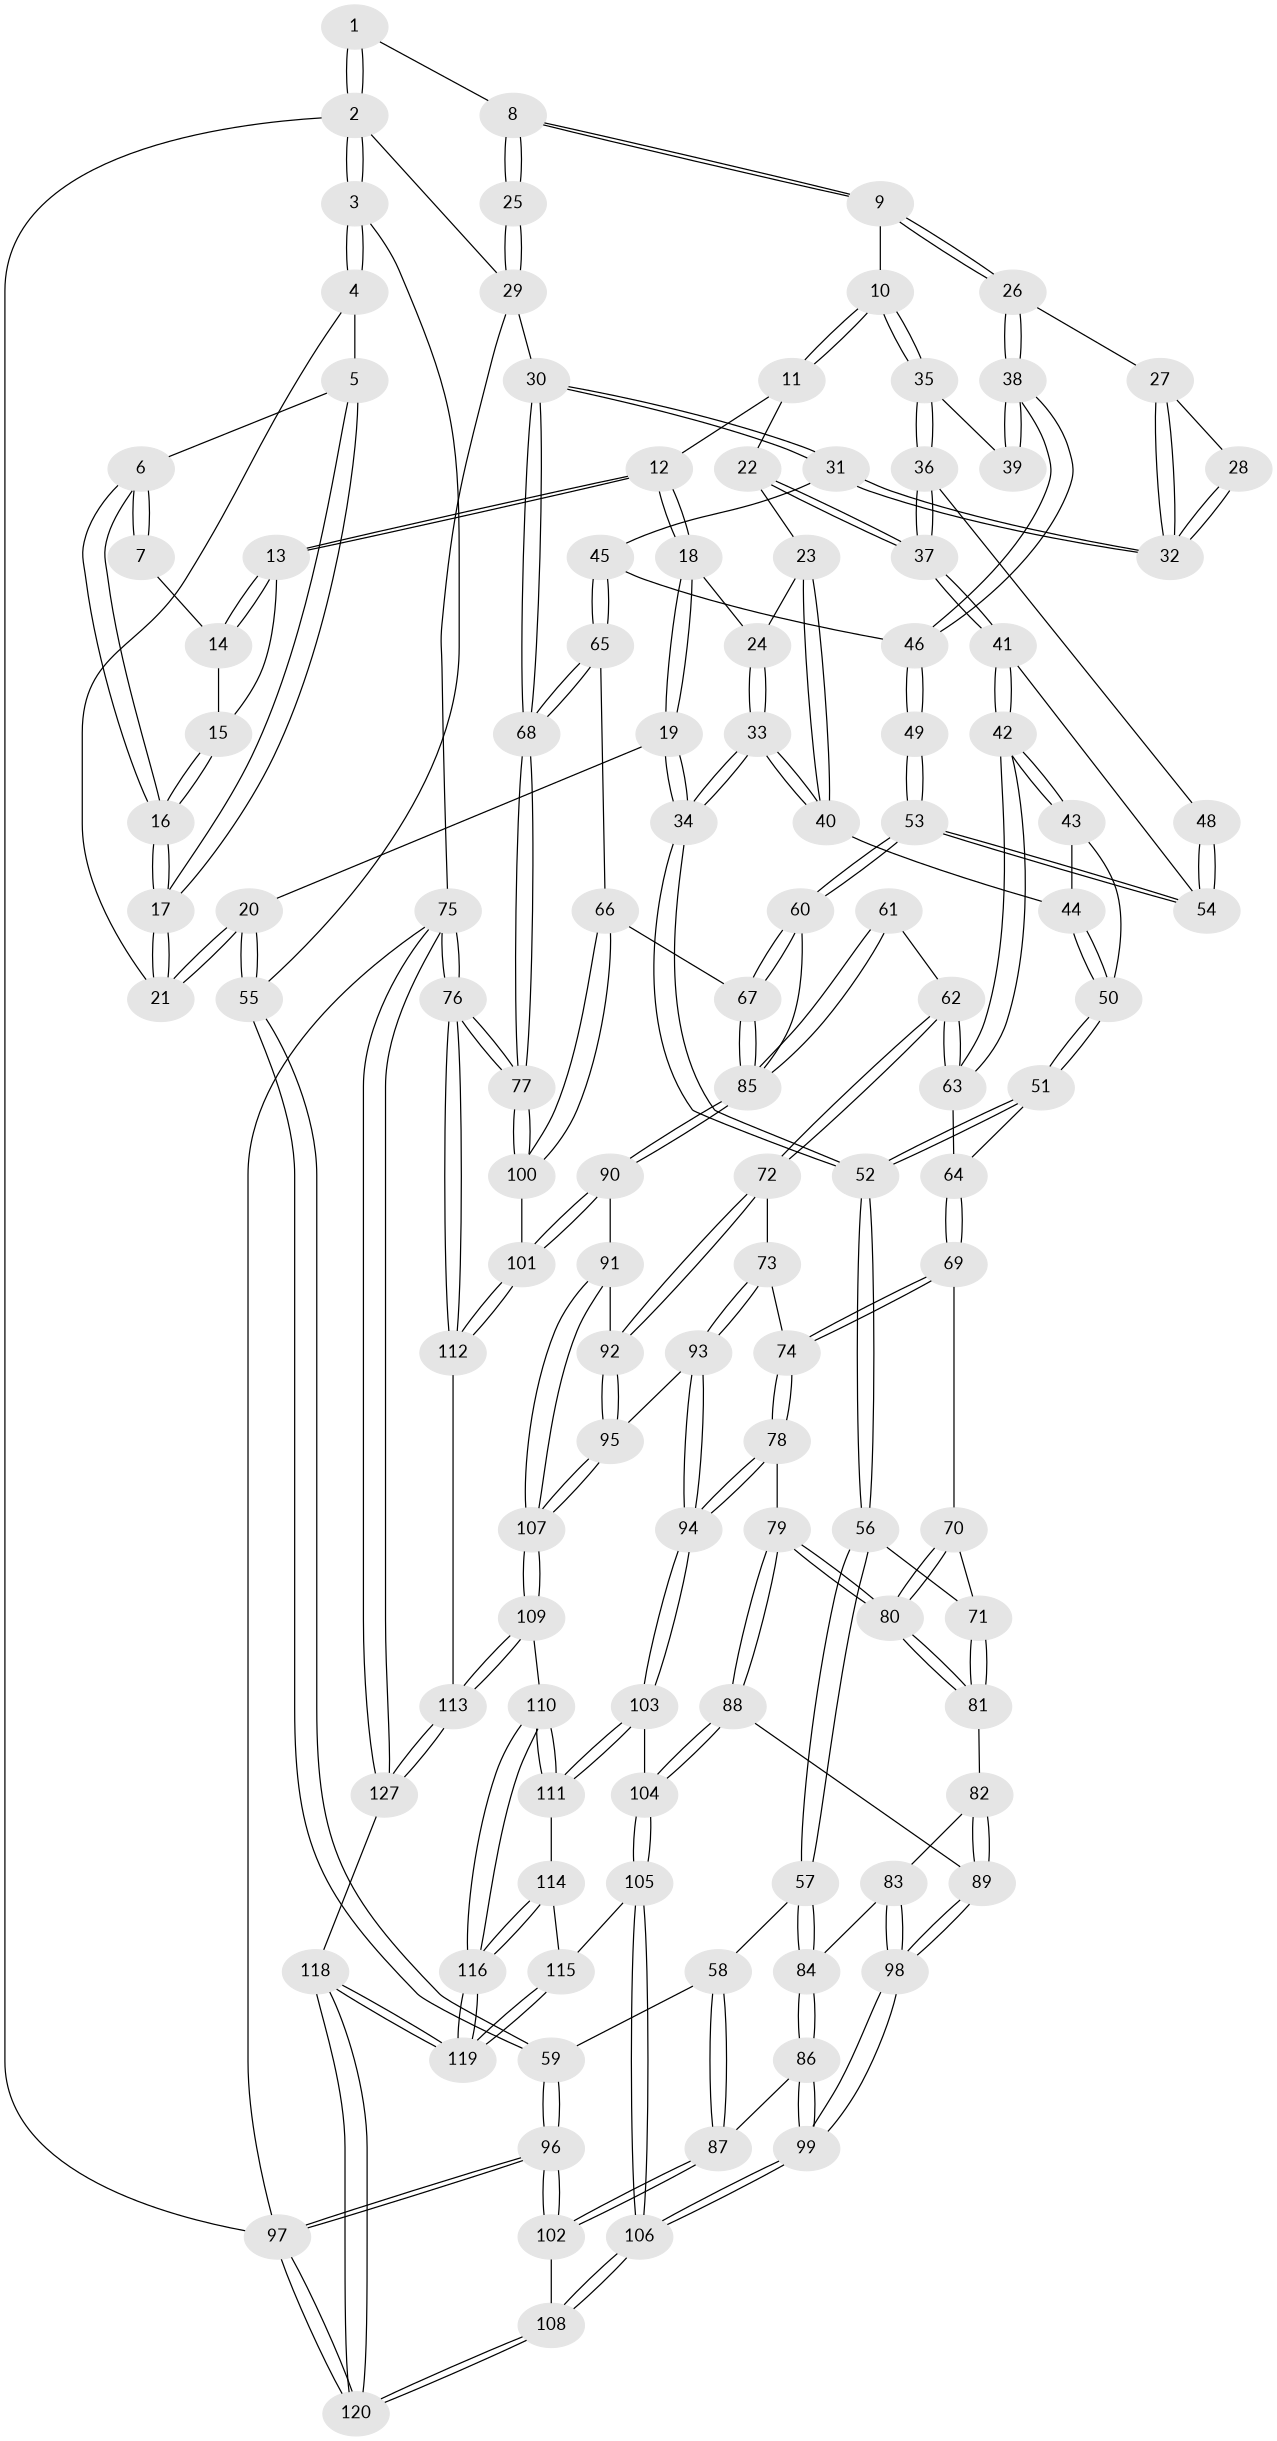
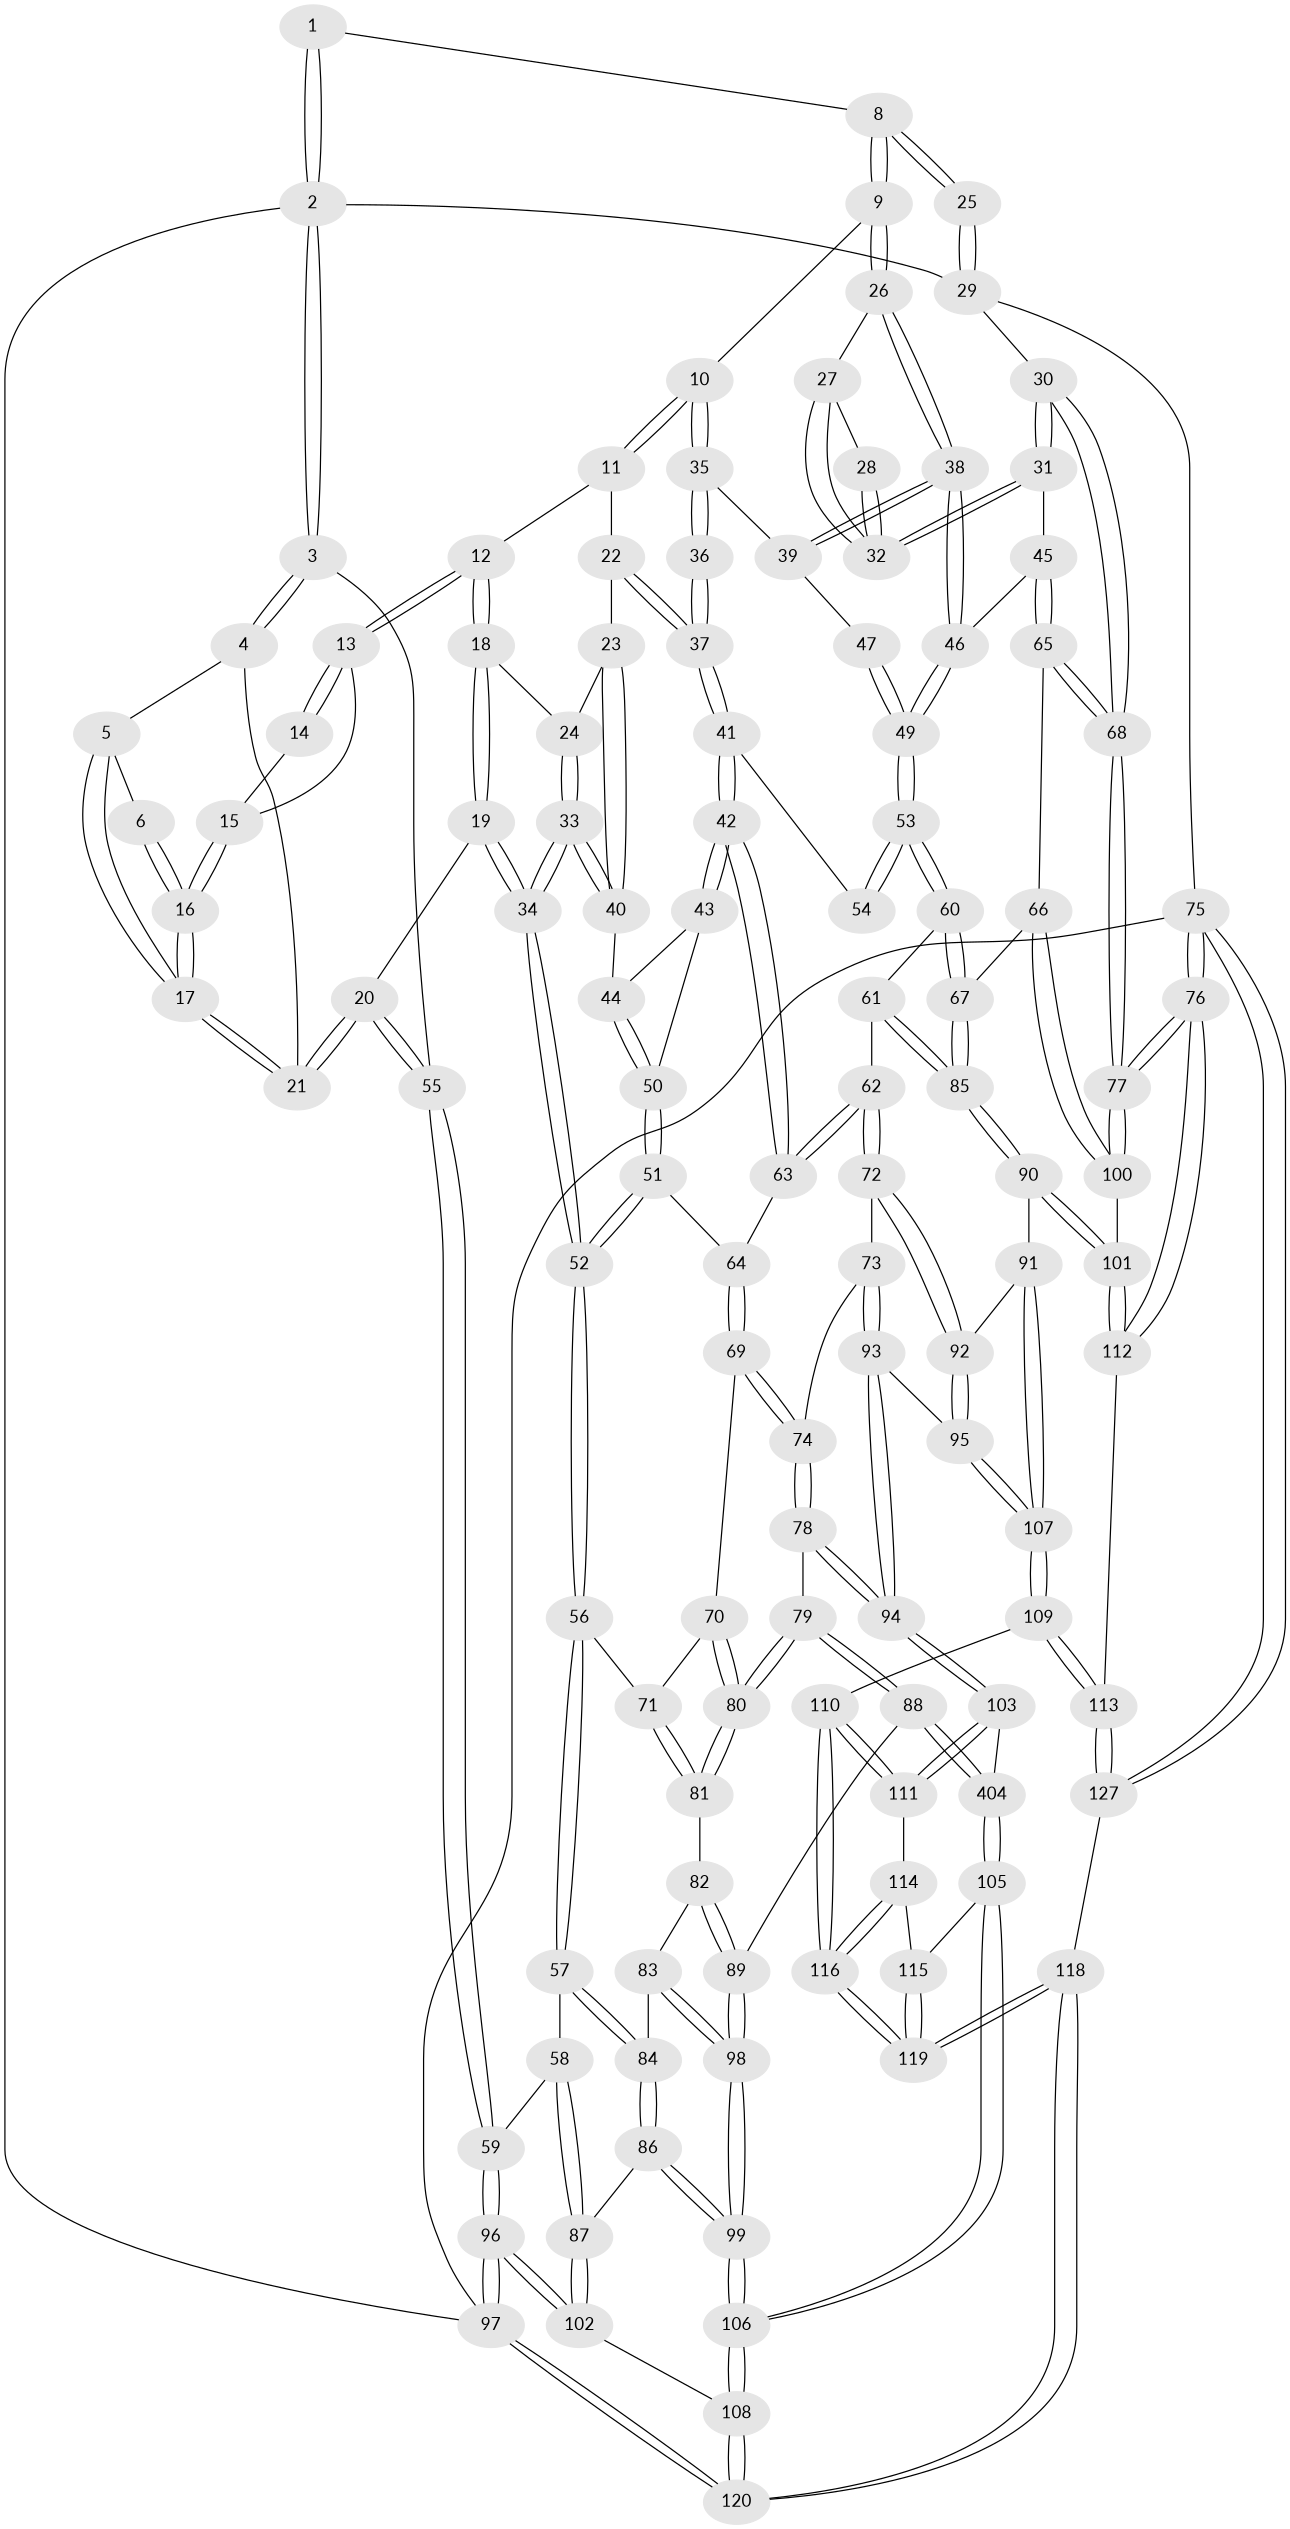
(141, 557) -> none
none -> (867, 646)
(1207, 823) -> none
(797, 1005) -> (911, 955)
(645, 1795) -> (992, 1795)
